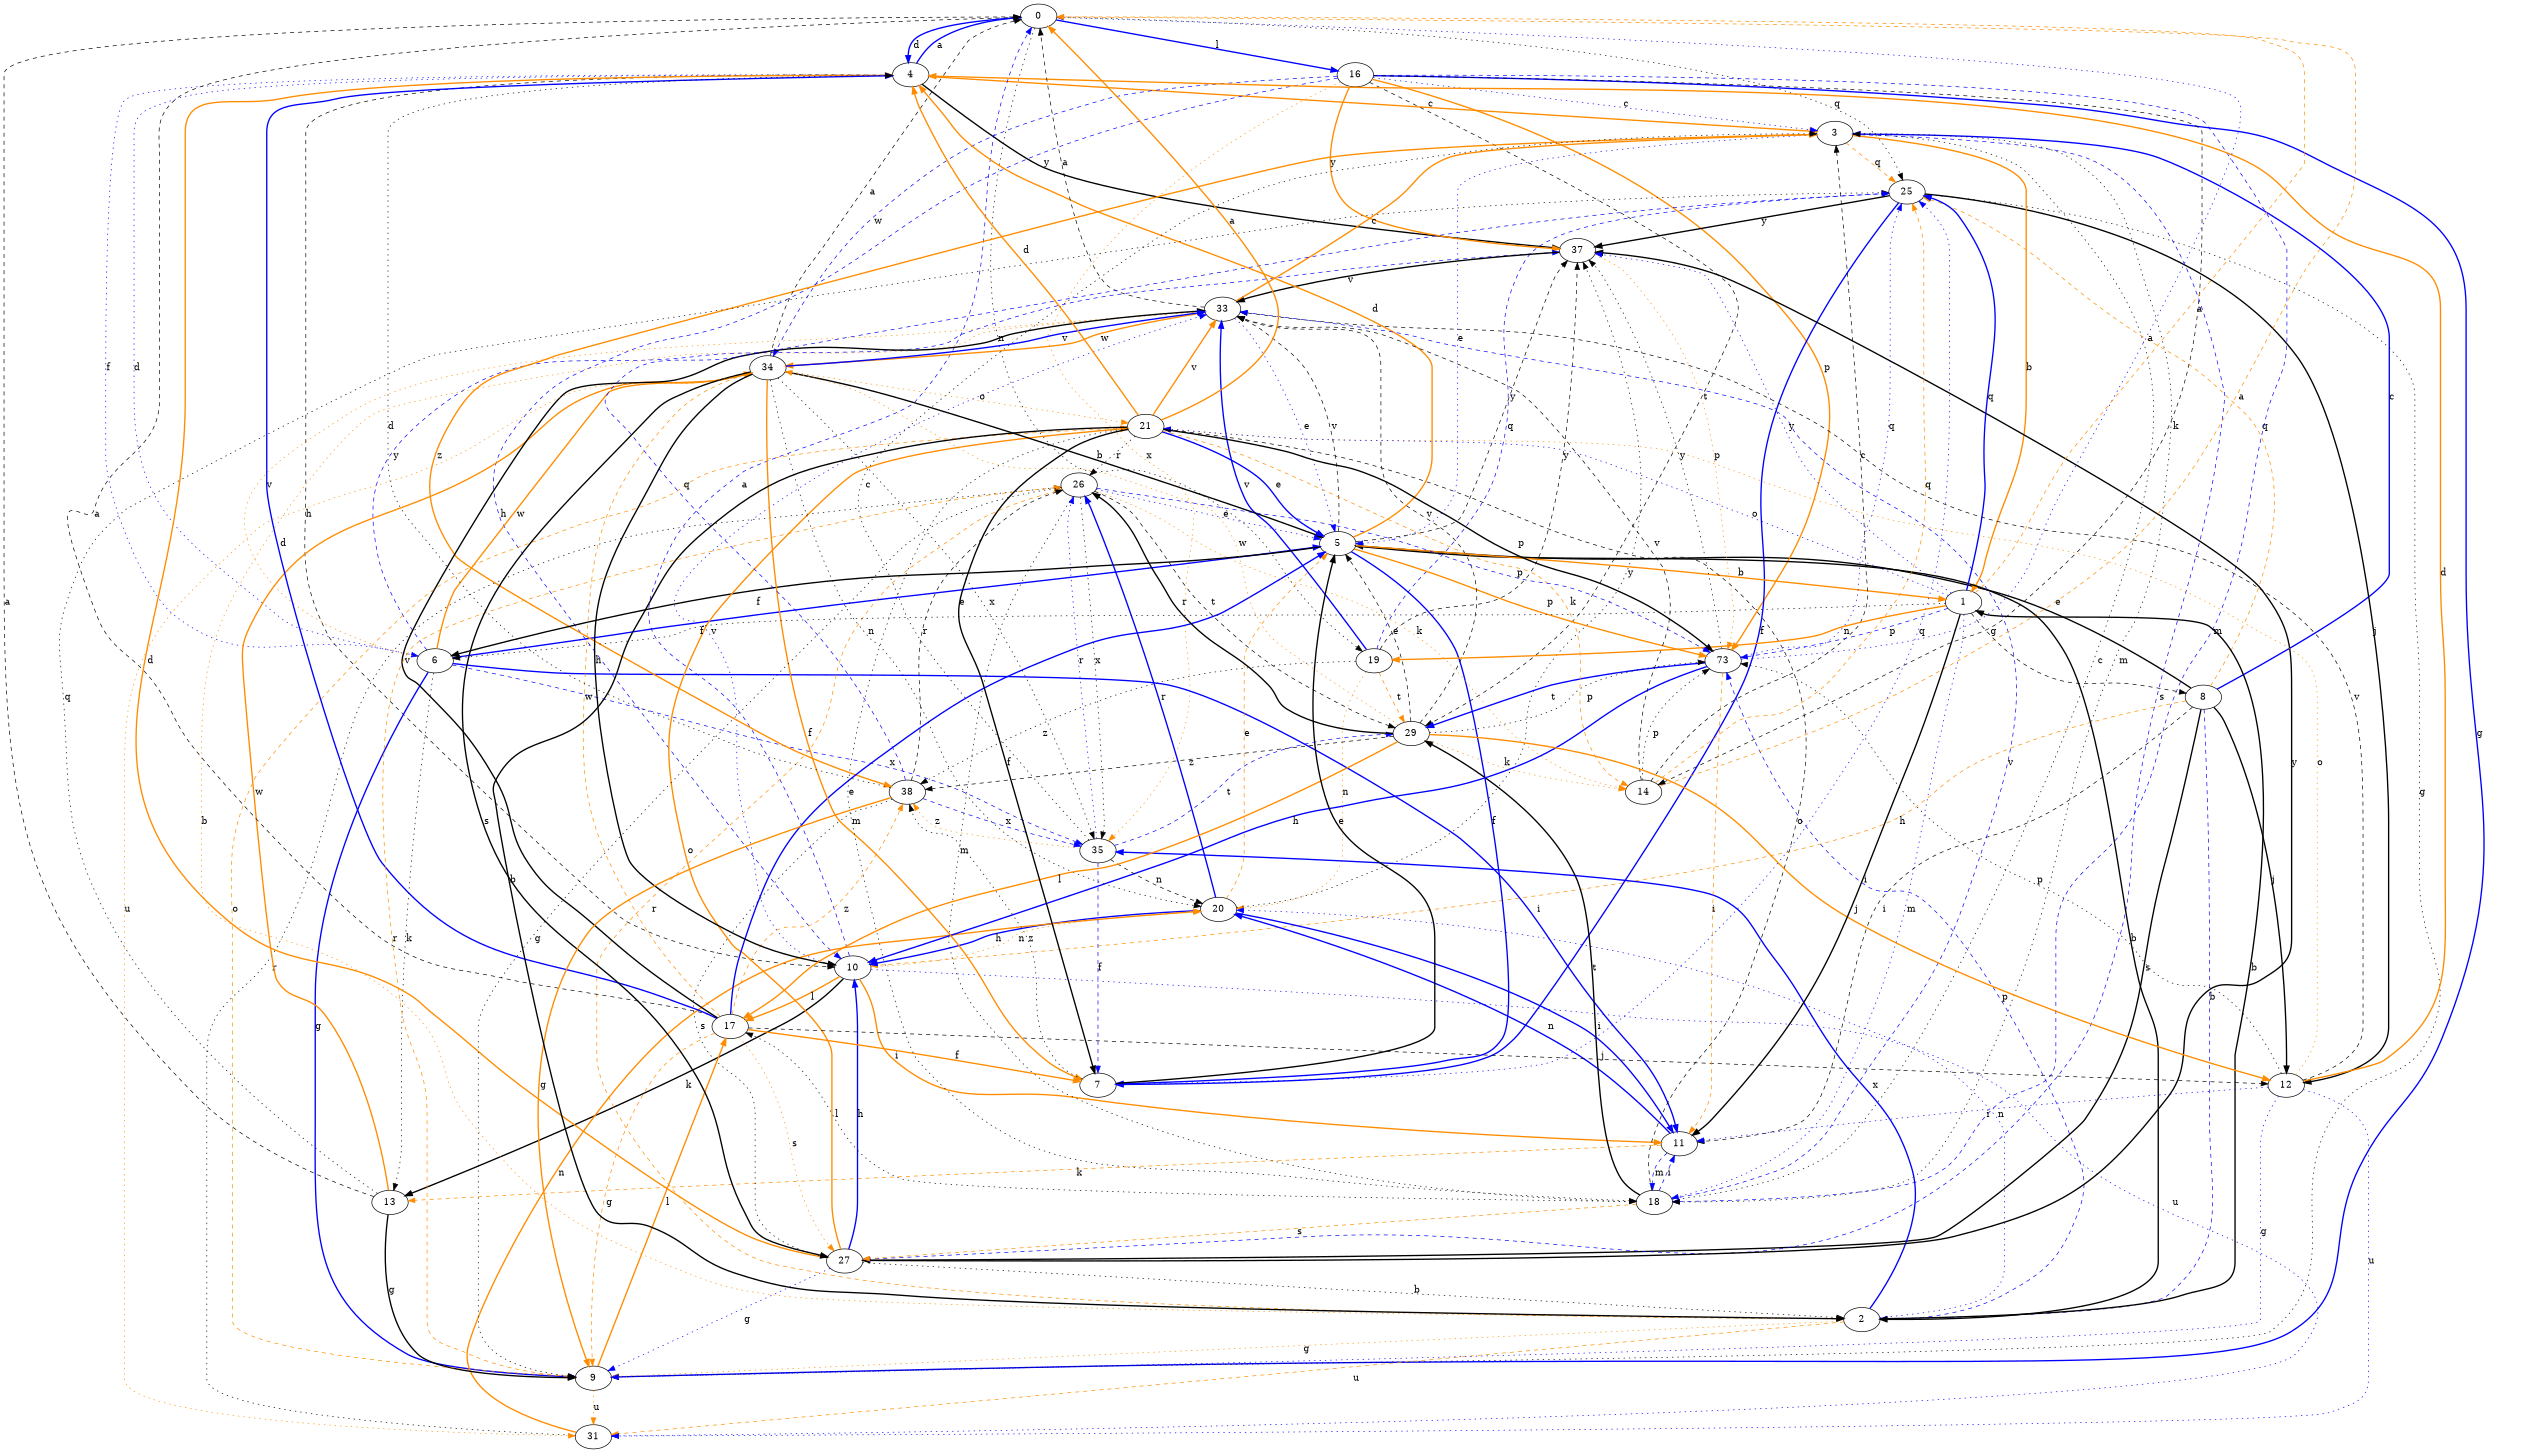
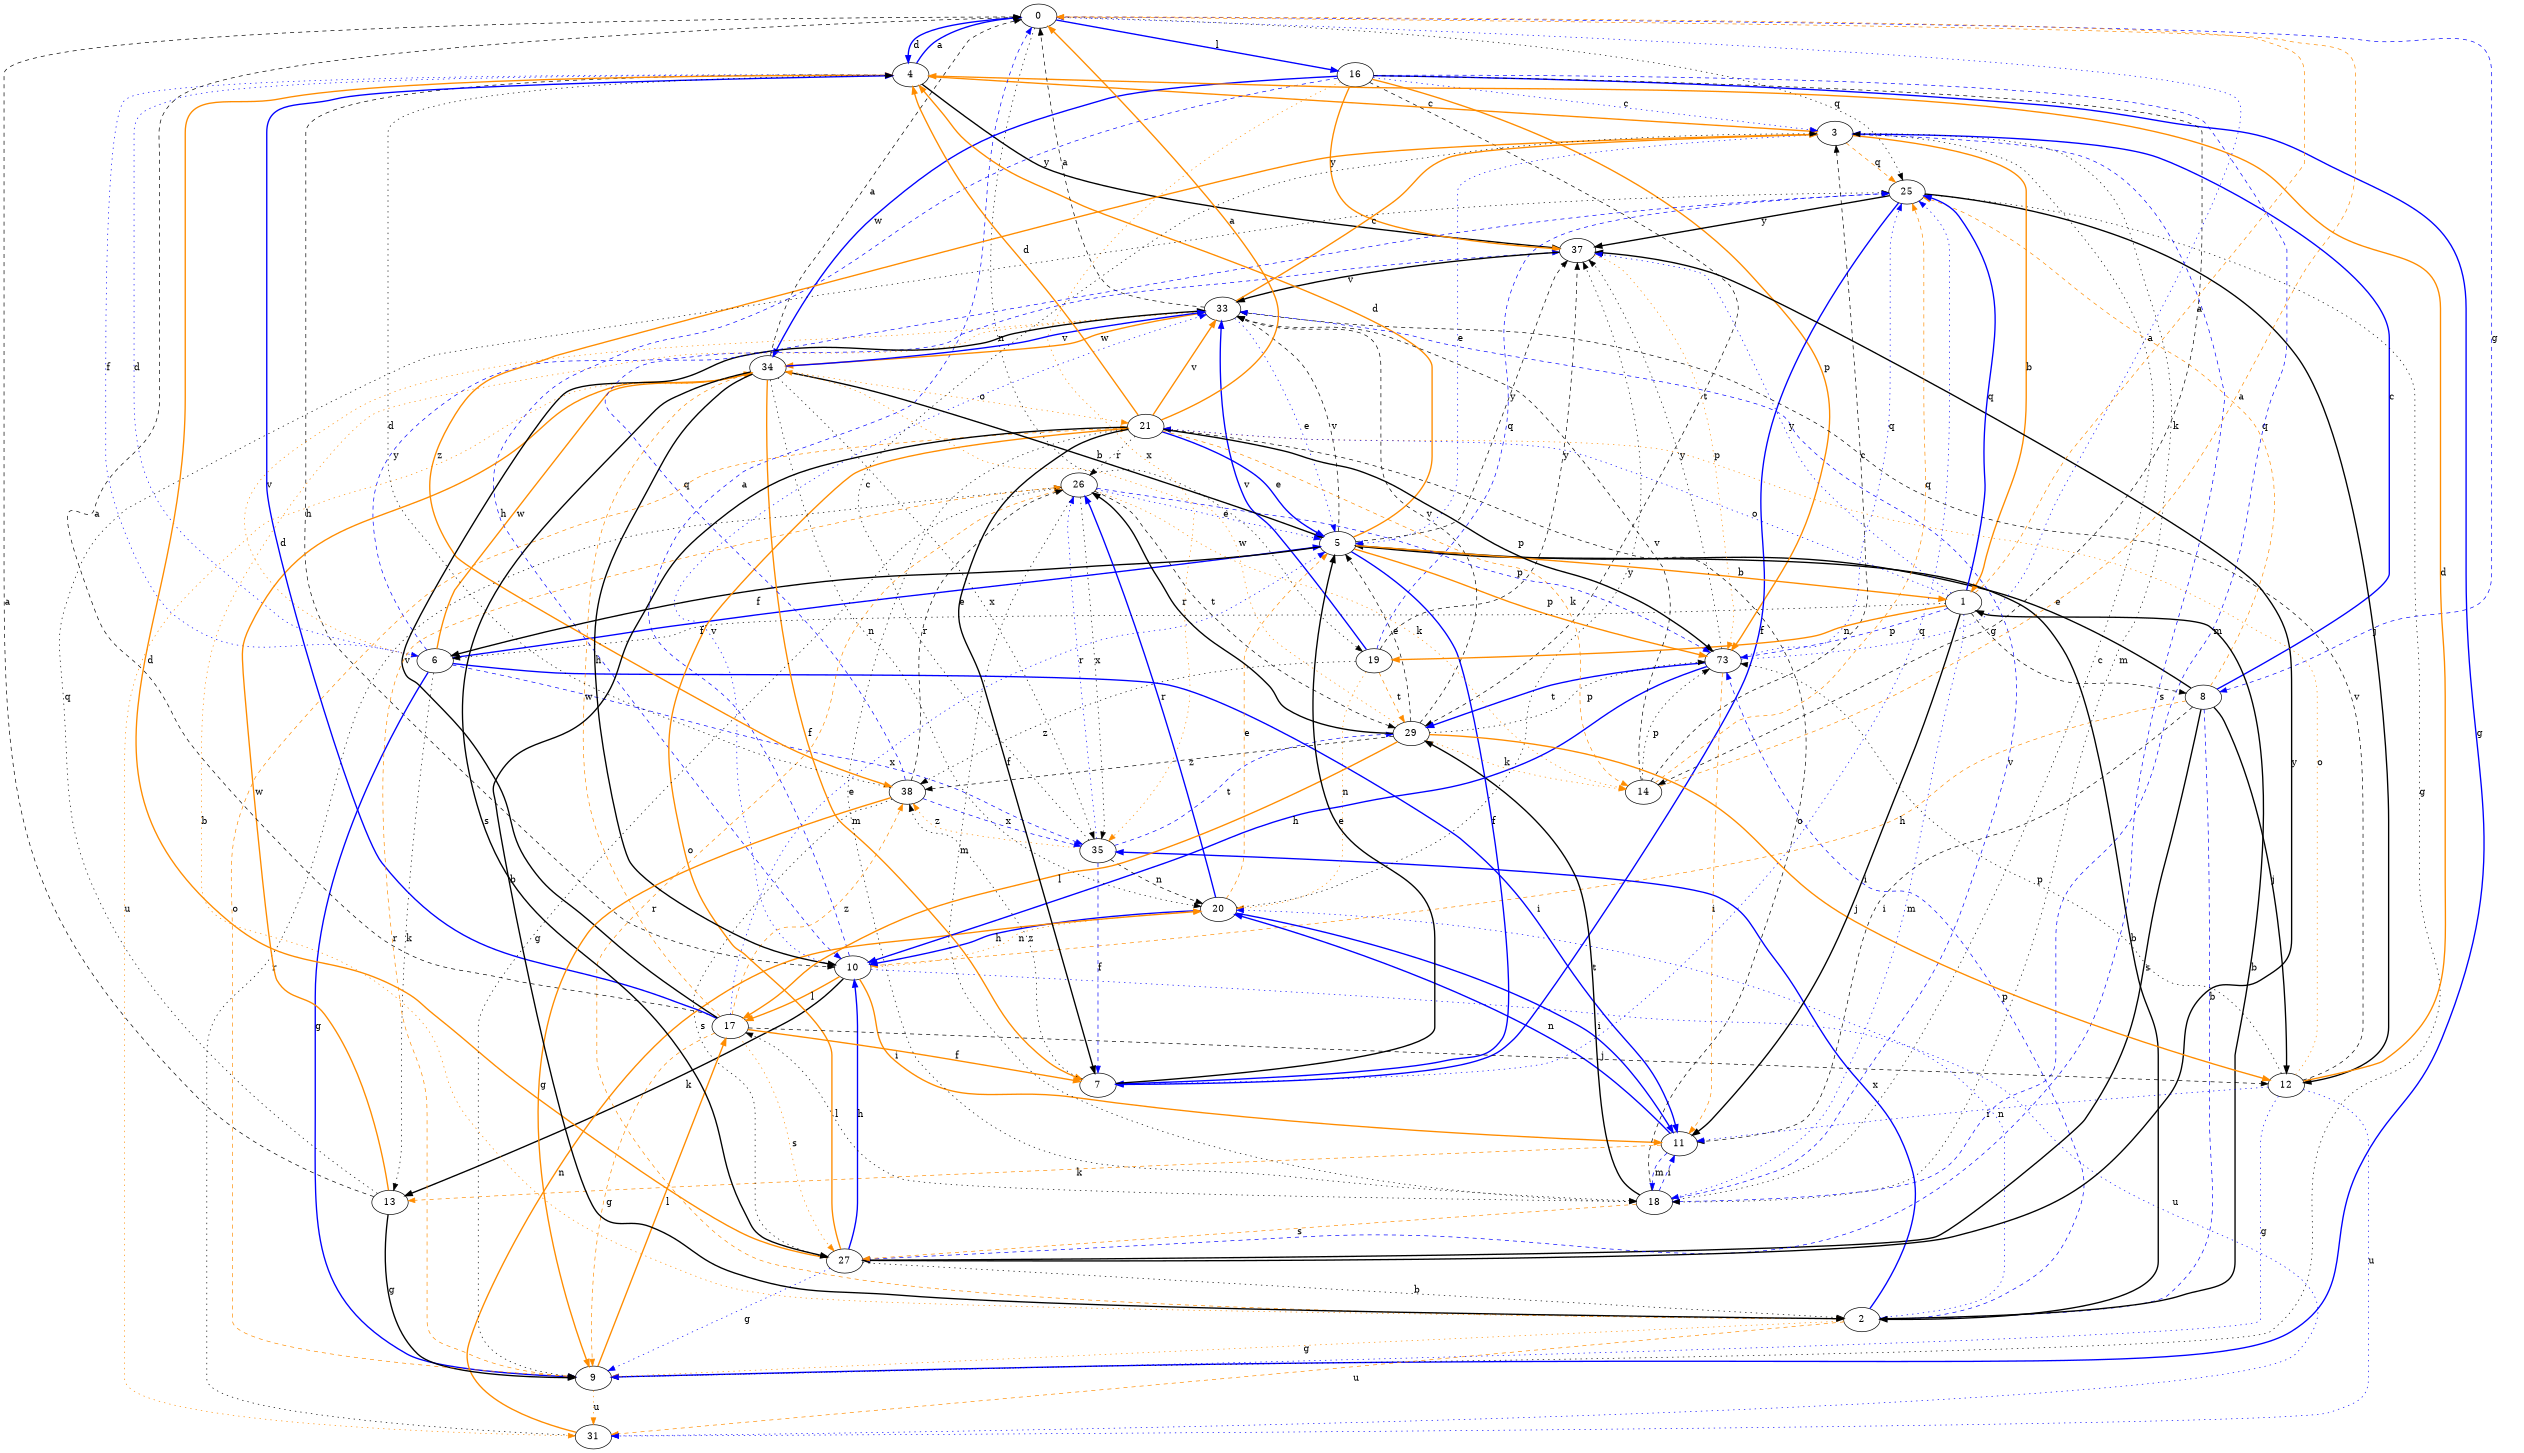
none -> (2243, 33)
(1012, 128) -> (1012, 128)
(954, 706) -> (954, 706)
